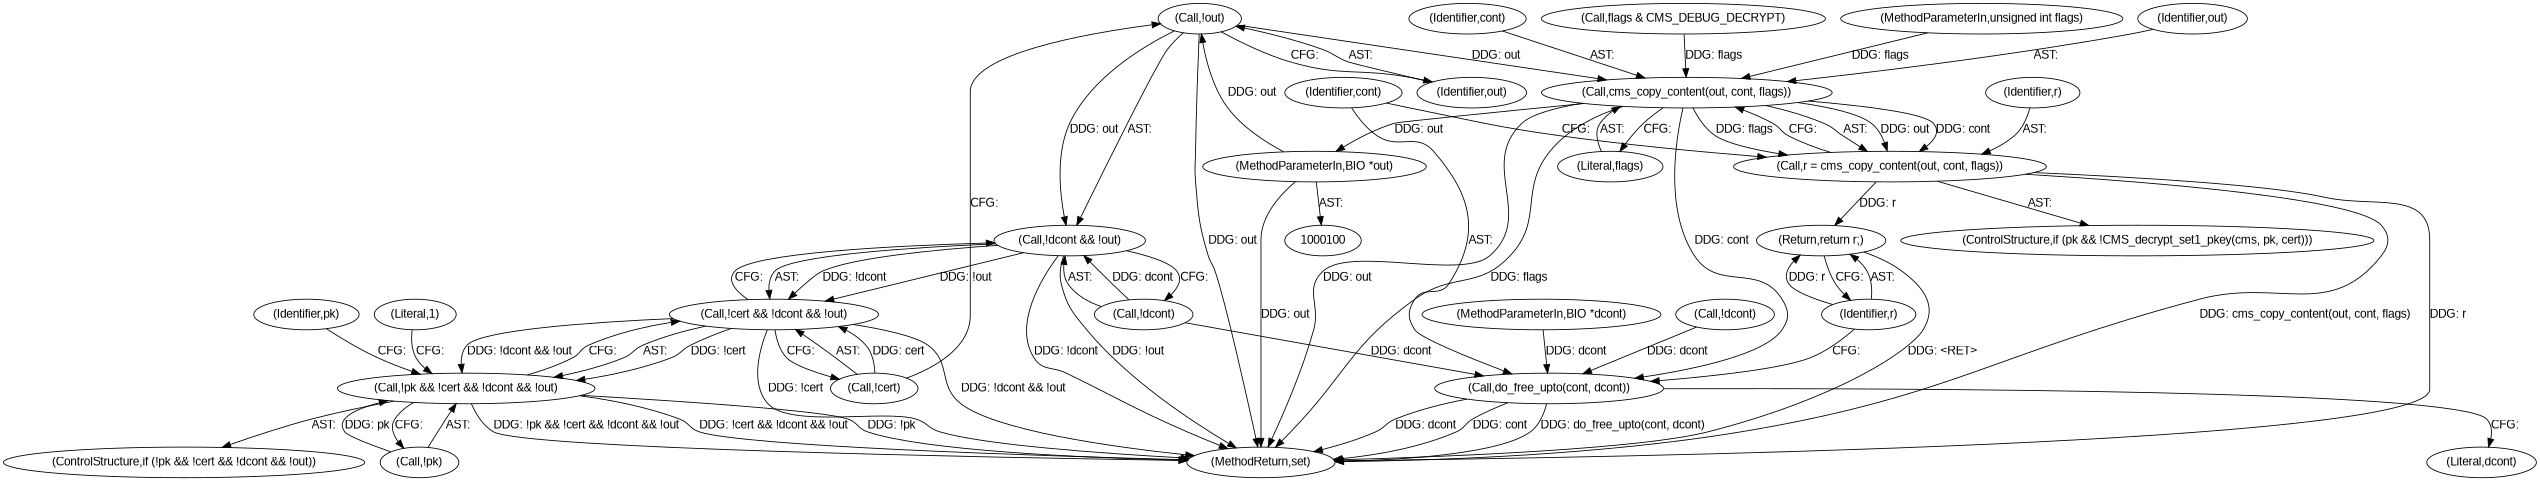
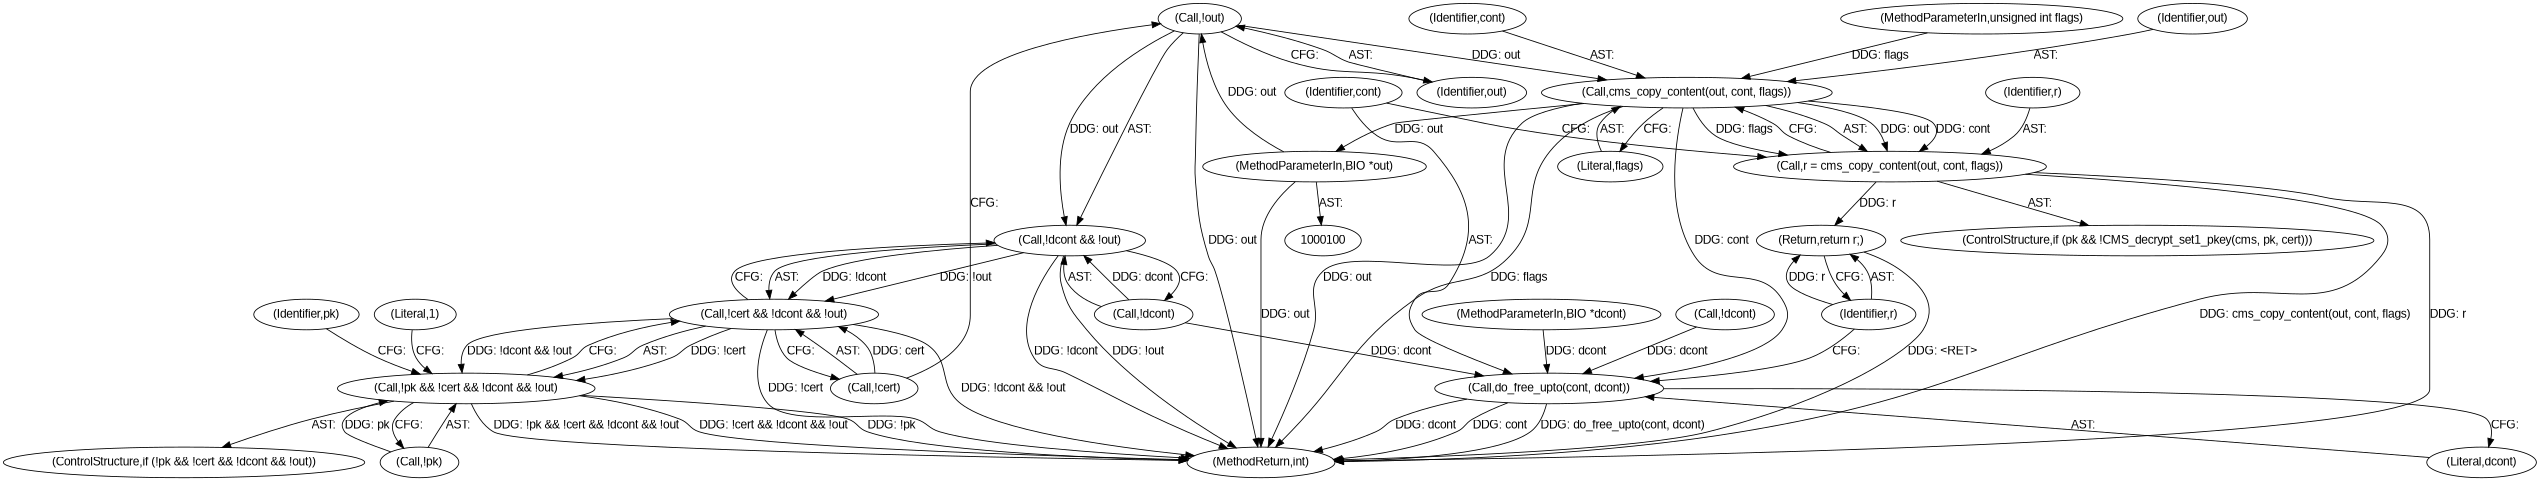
(1683, 19) -> none
none -> (2042, 427)
(1261, 462) -> (1261, 462)
